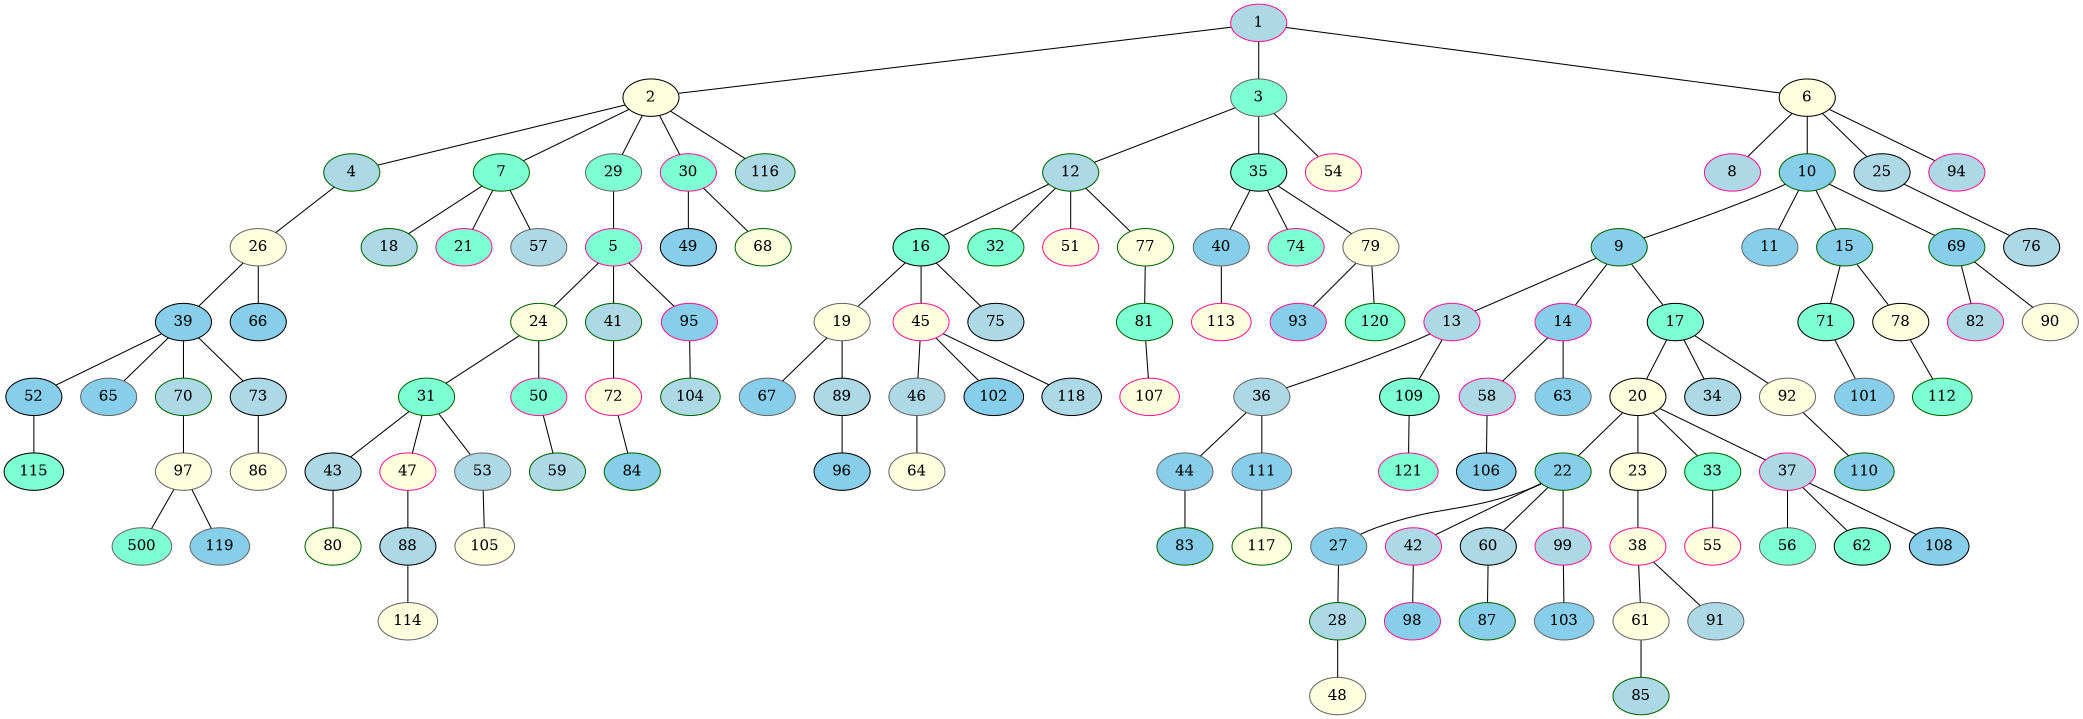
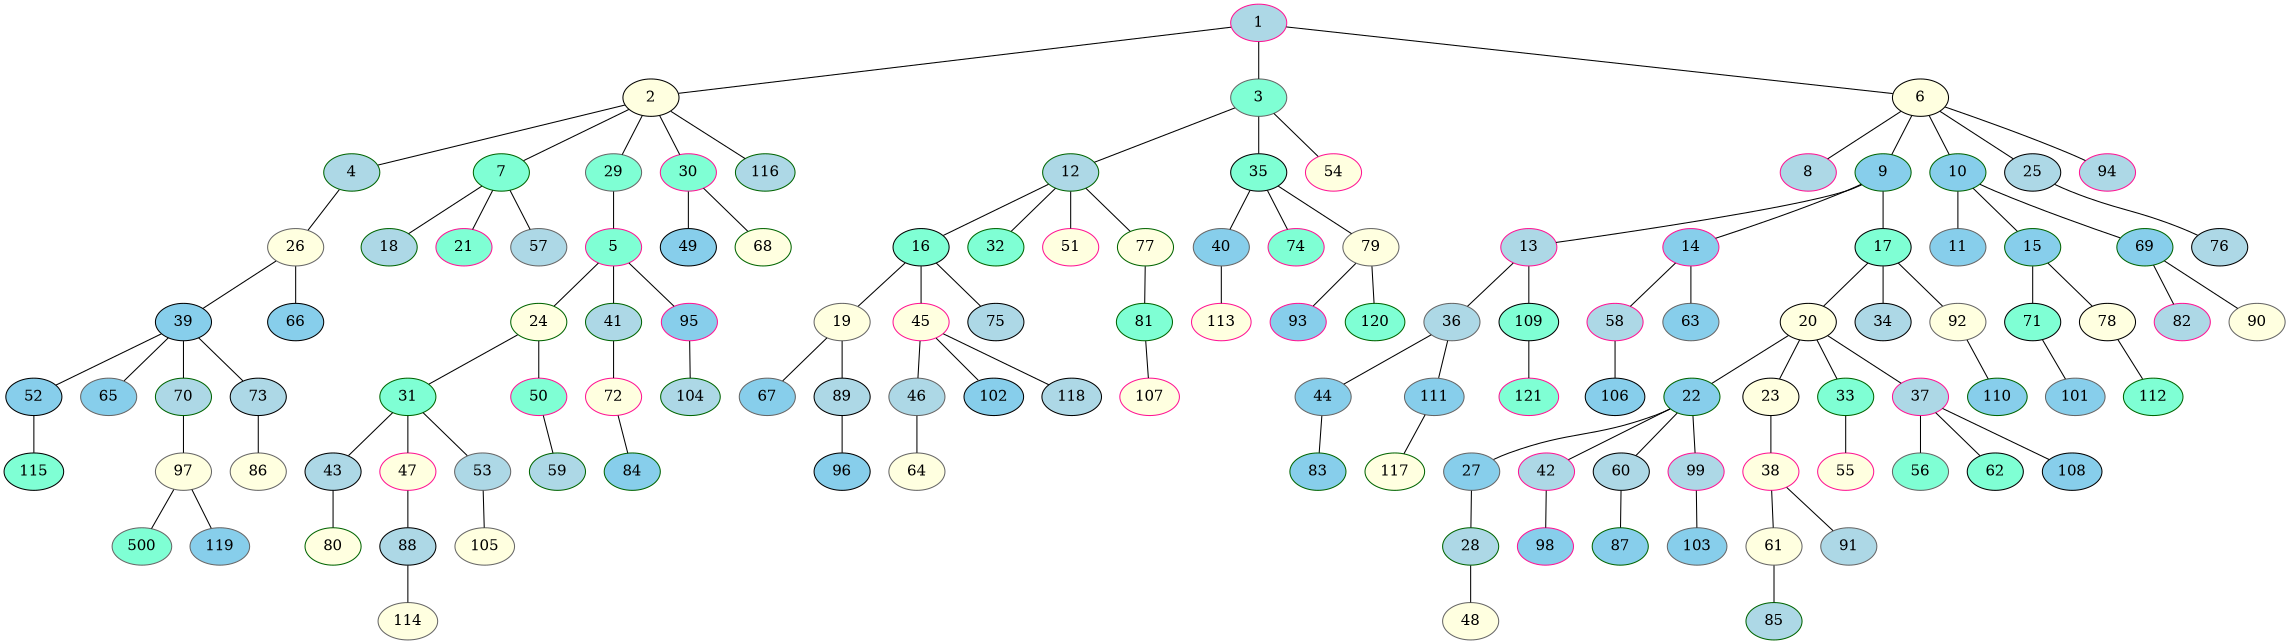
(1715, 213) -> (1902, 135)
